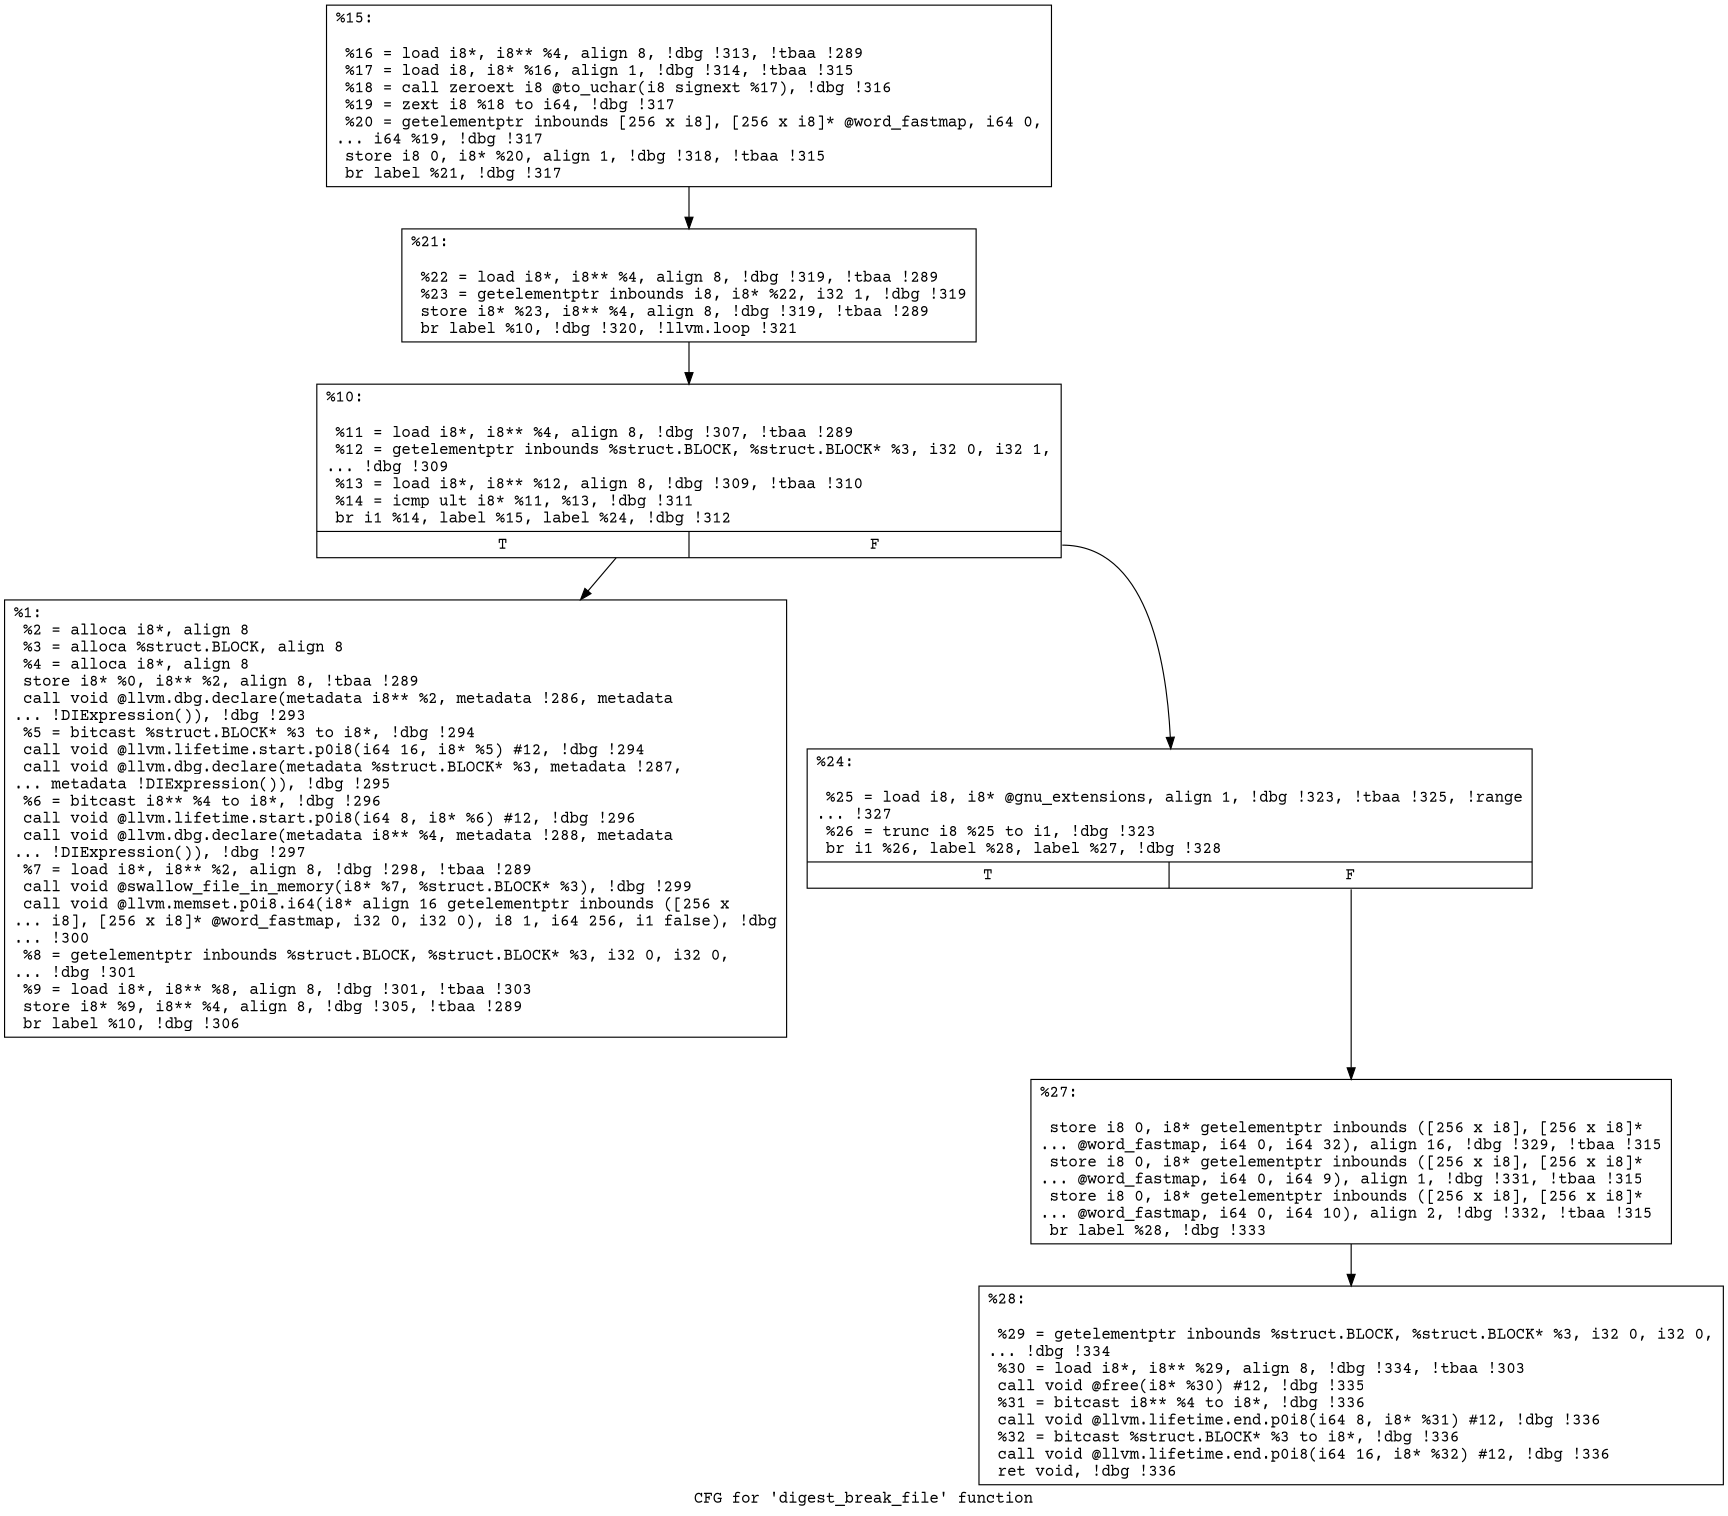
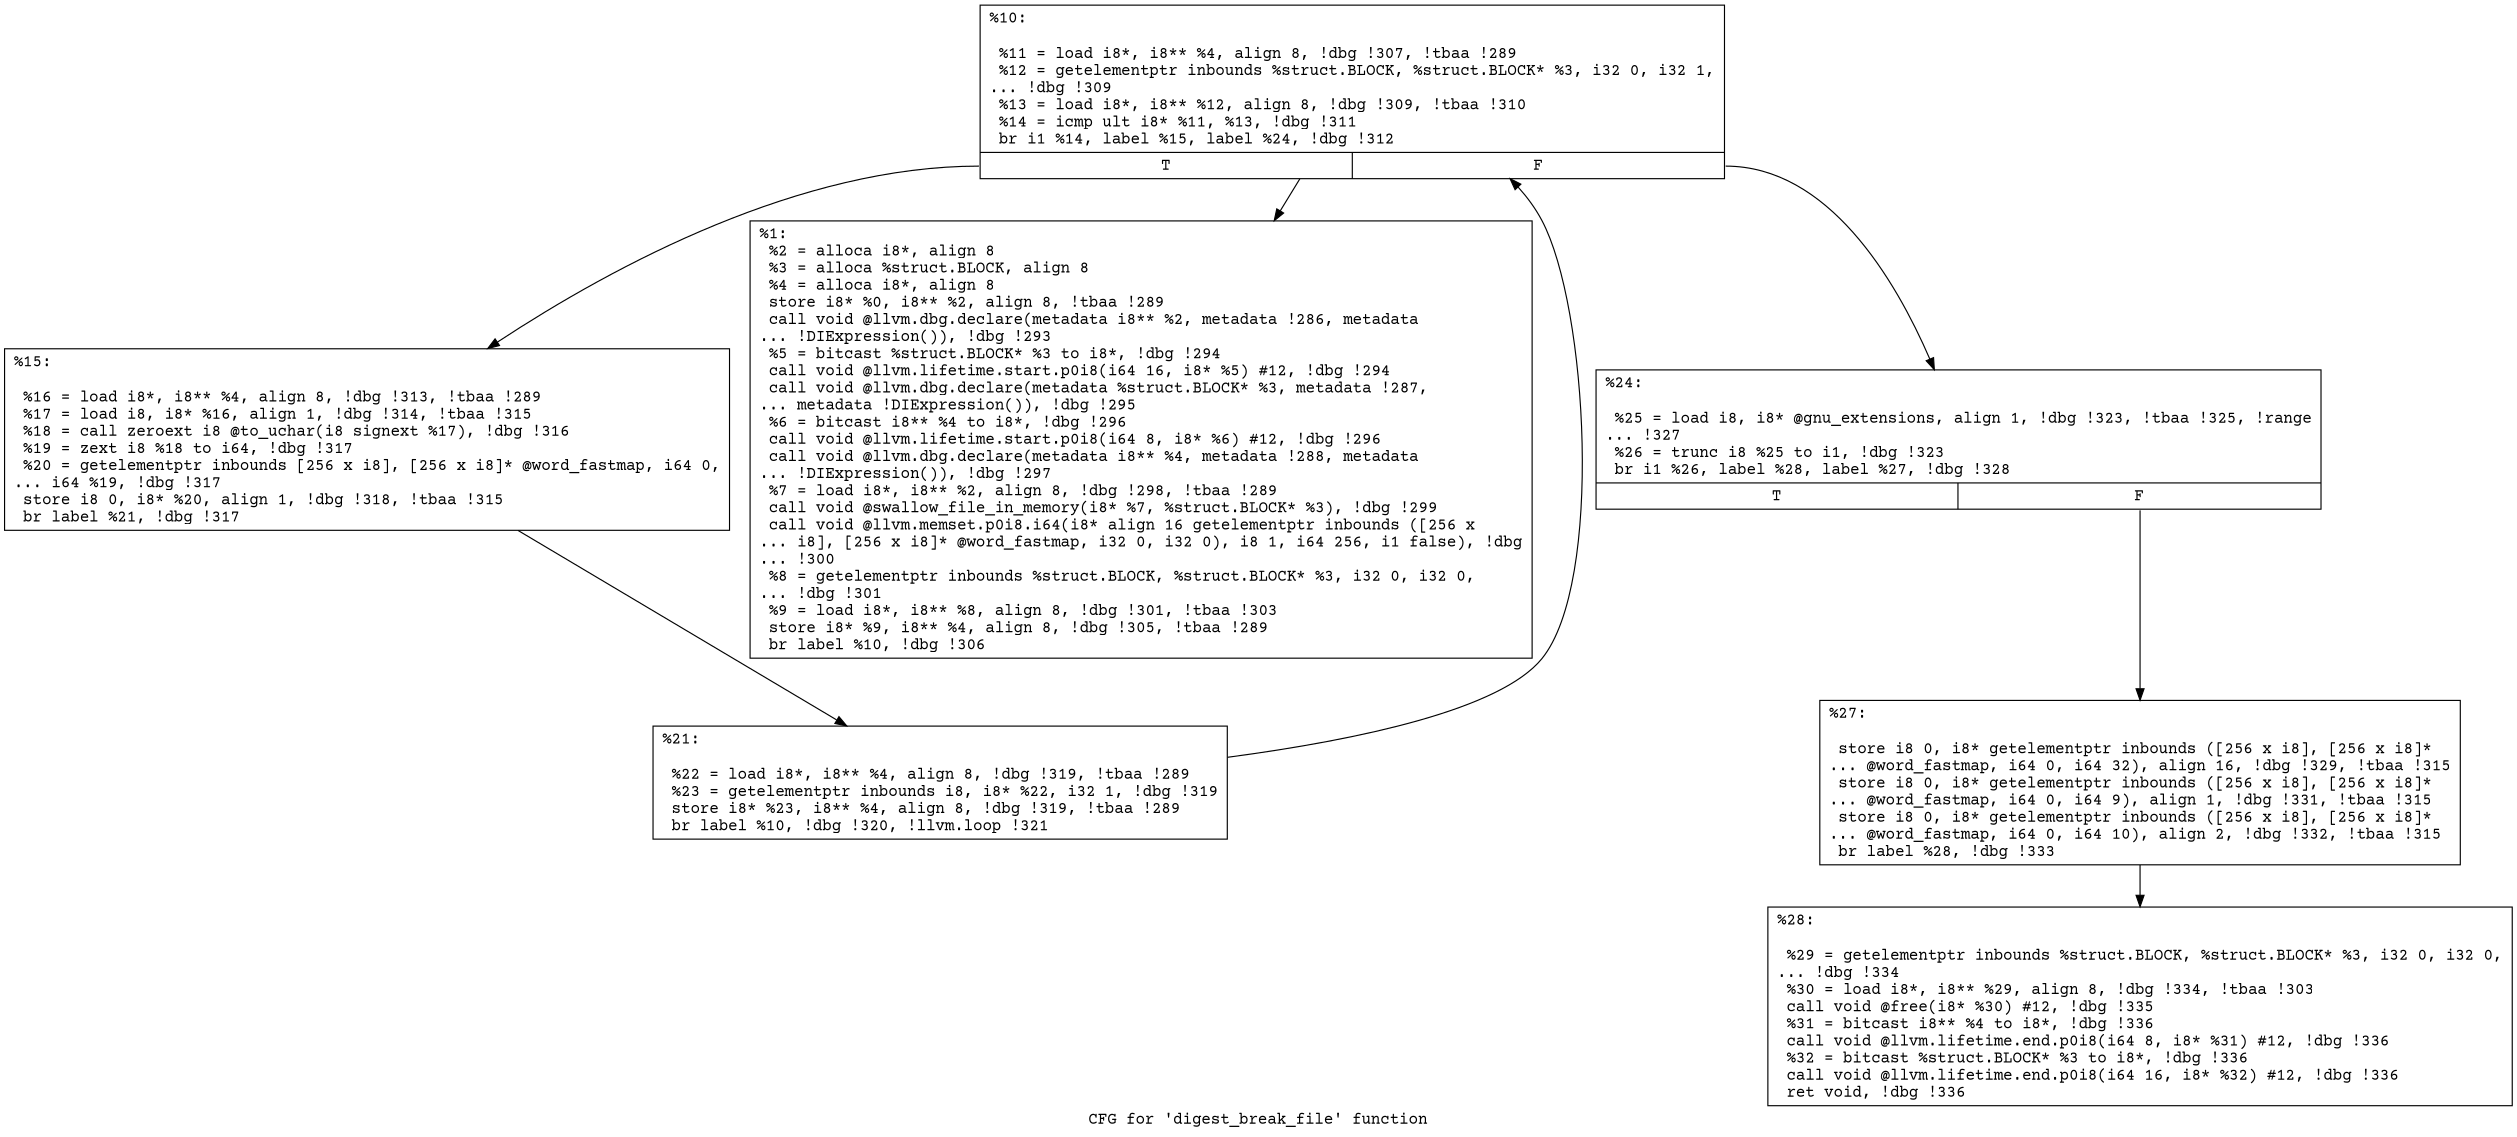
none -> (727, 221)
